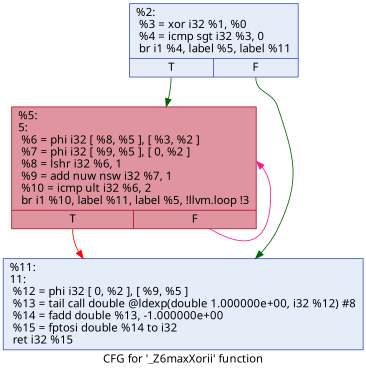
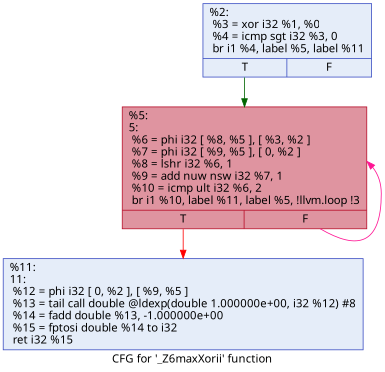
(292, 164) -> none
